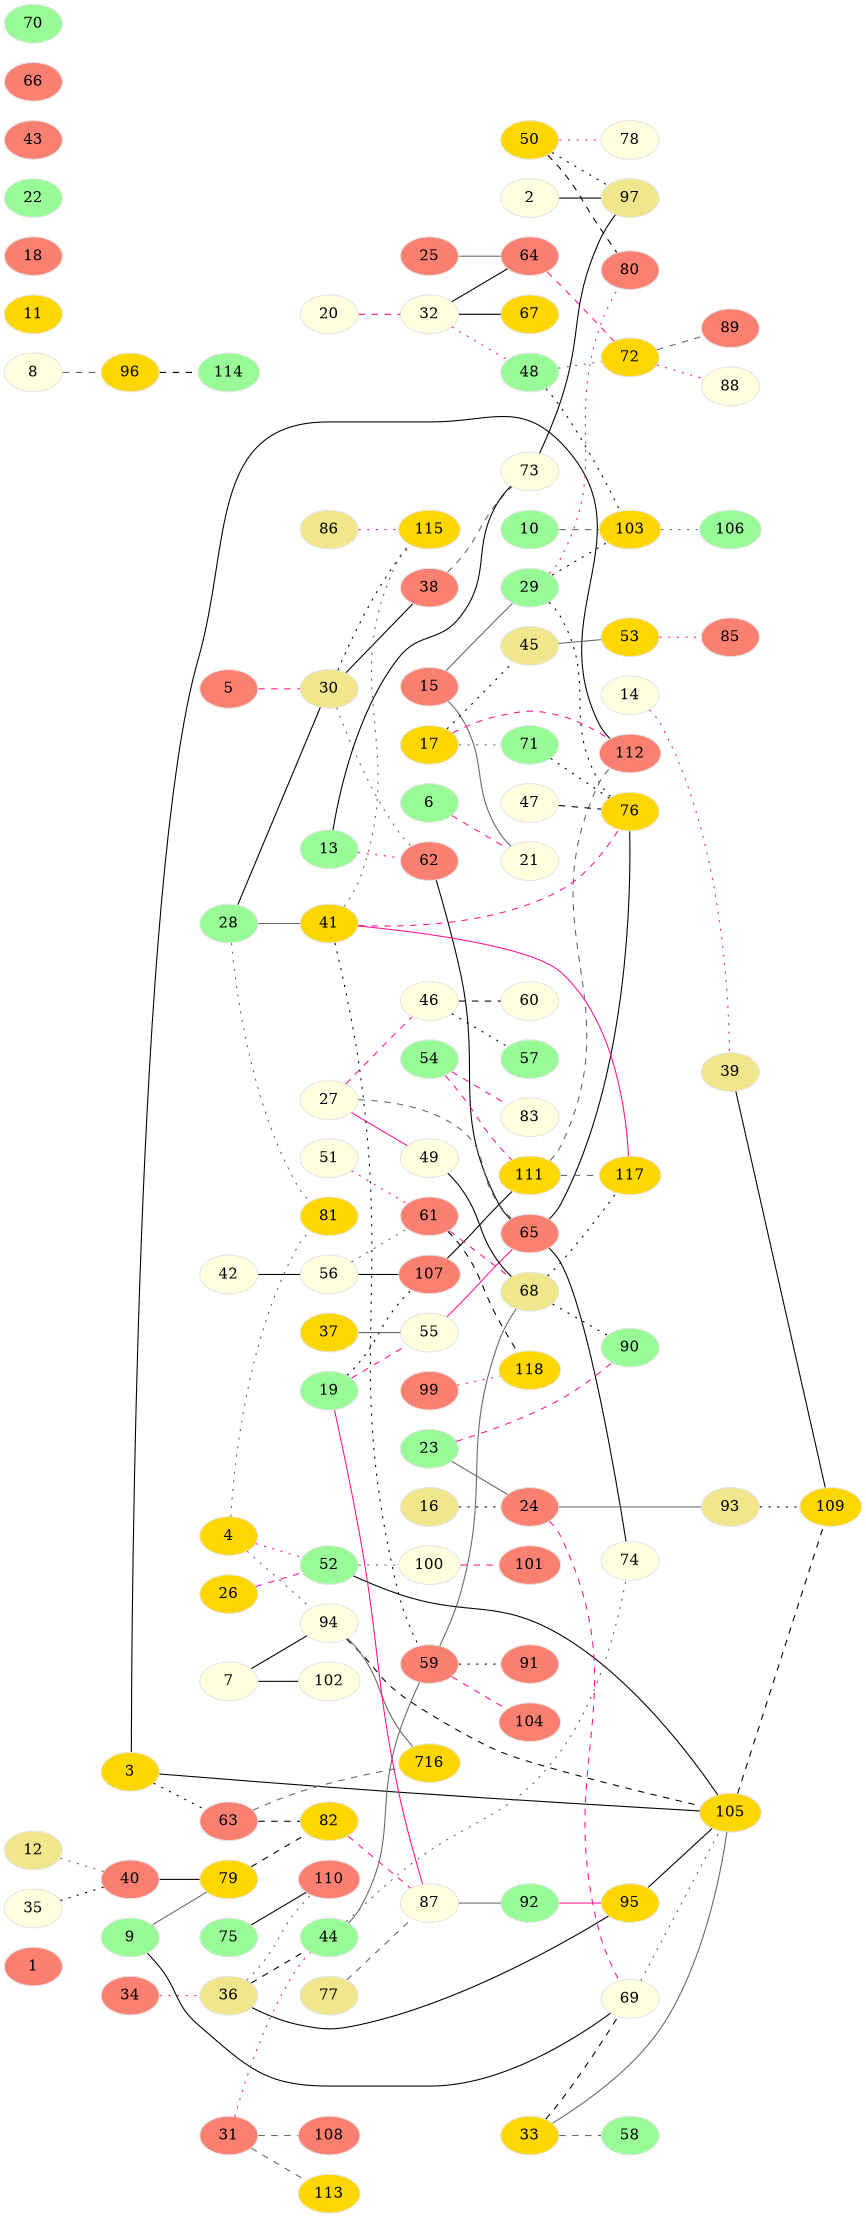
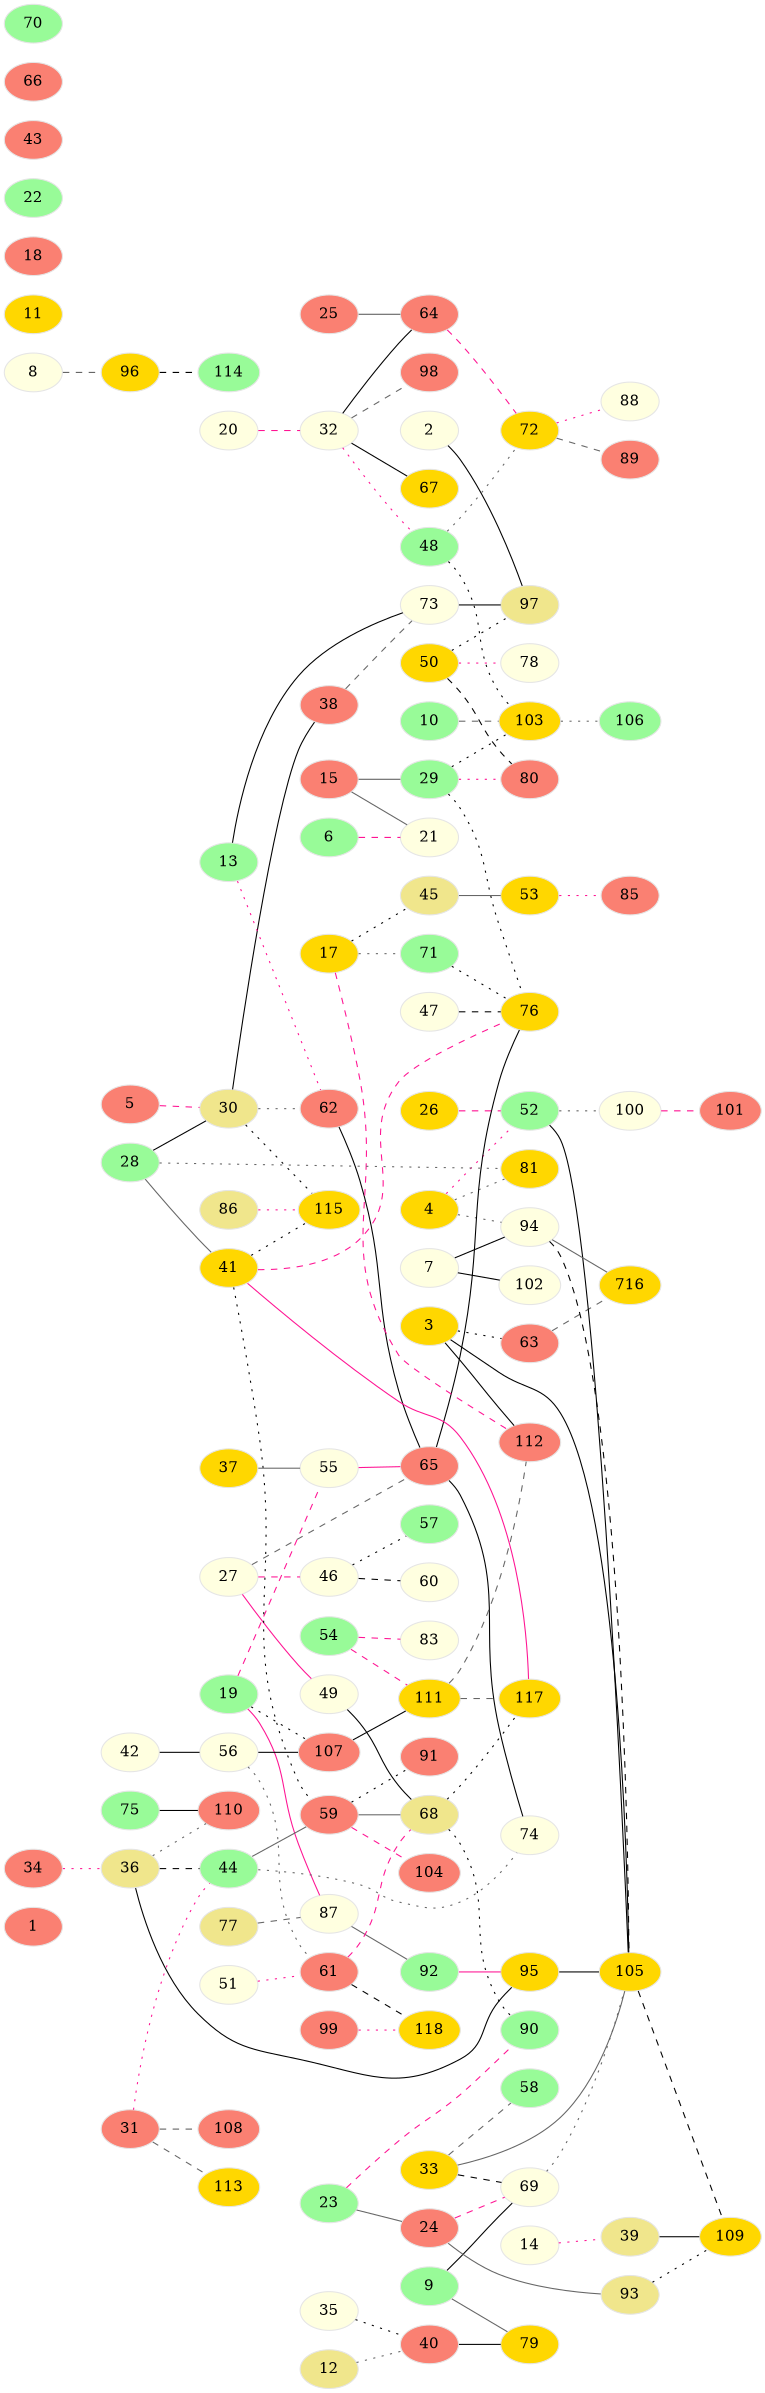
none -> (429, 372)
(375, 725) -> (279, 1239)
(429, 1507) -> none
(329, 1821) -> none
